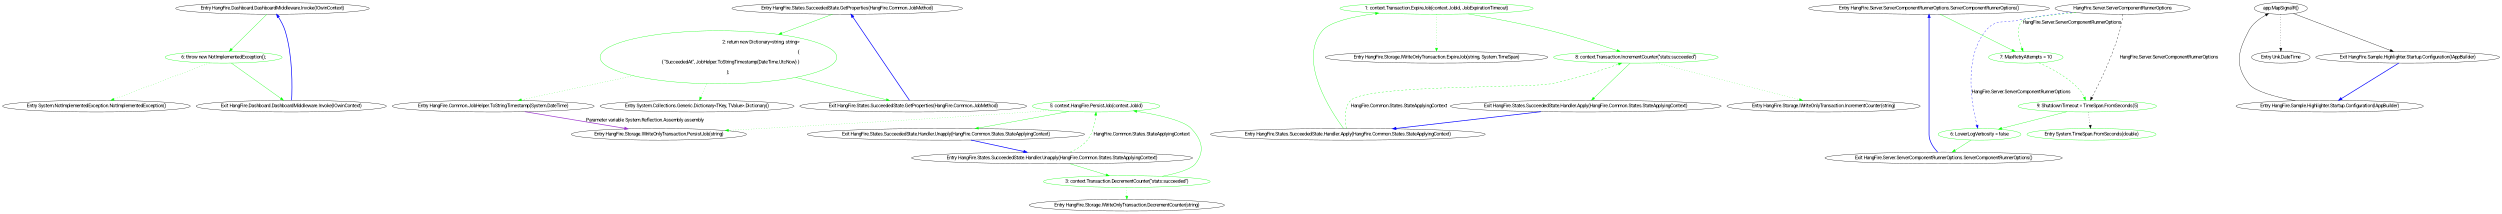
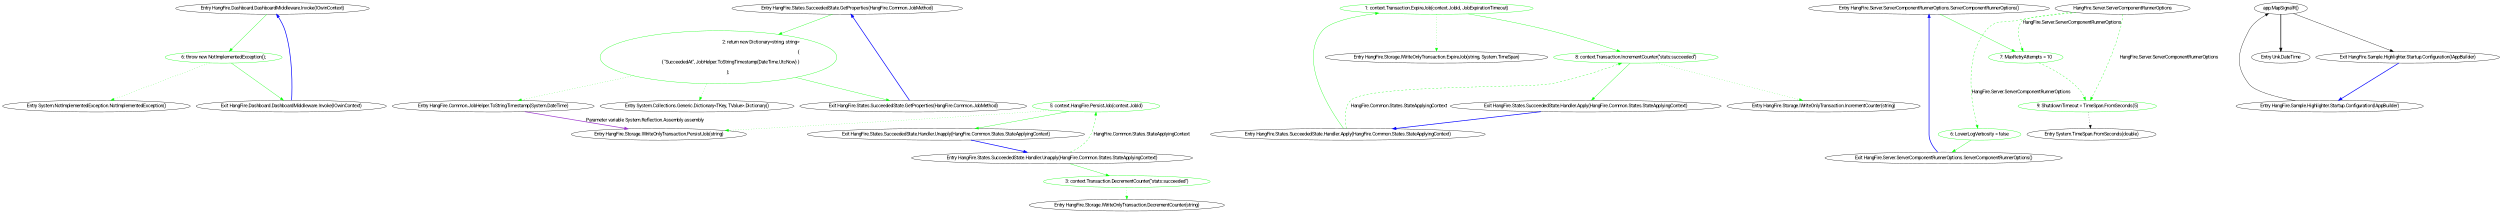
(1986, 30) -> (1986, 30)
(2281, 31) -> (2281, 31)
(2111, 57) -> (2111, 57)
(2034, 120) -> none
(2091, 134) -> (2091, 134)
(1197, 135) -> none
